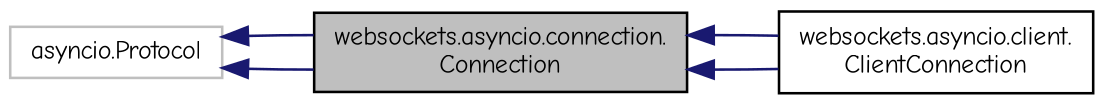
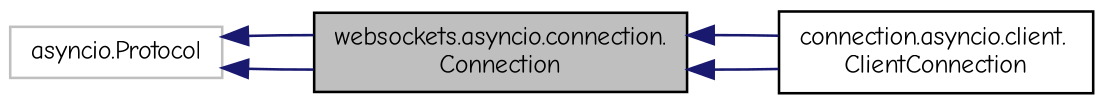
(936, 52) -> (936, 52)
